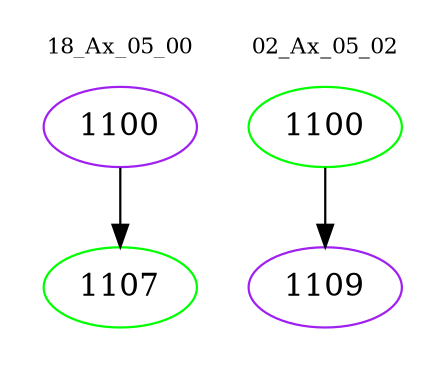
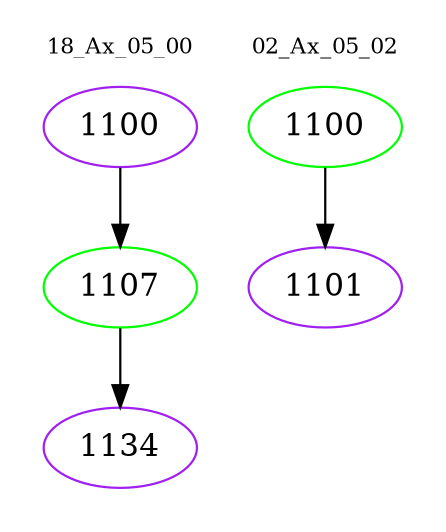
(325, 287) -> (325, 287)
none -> (120, 448)
